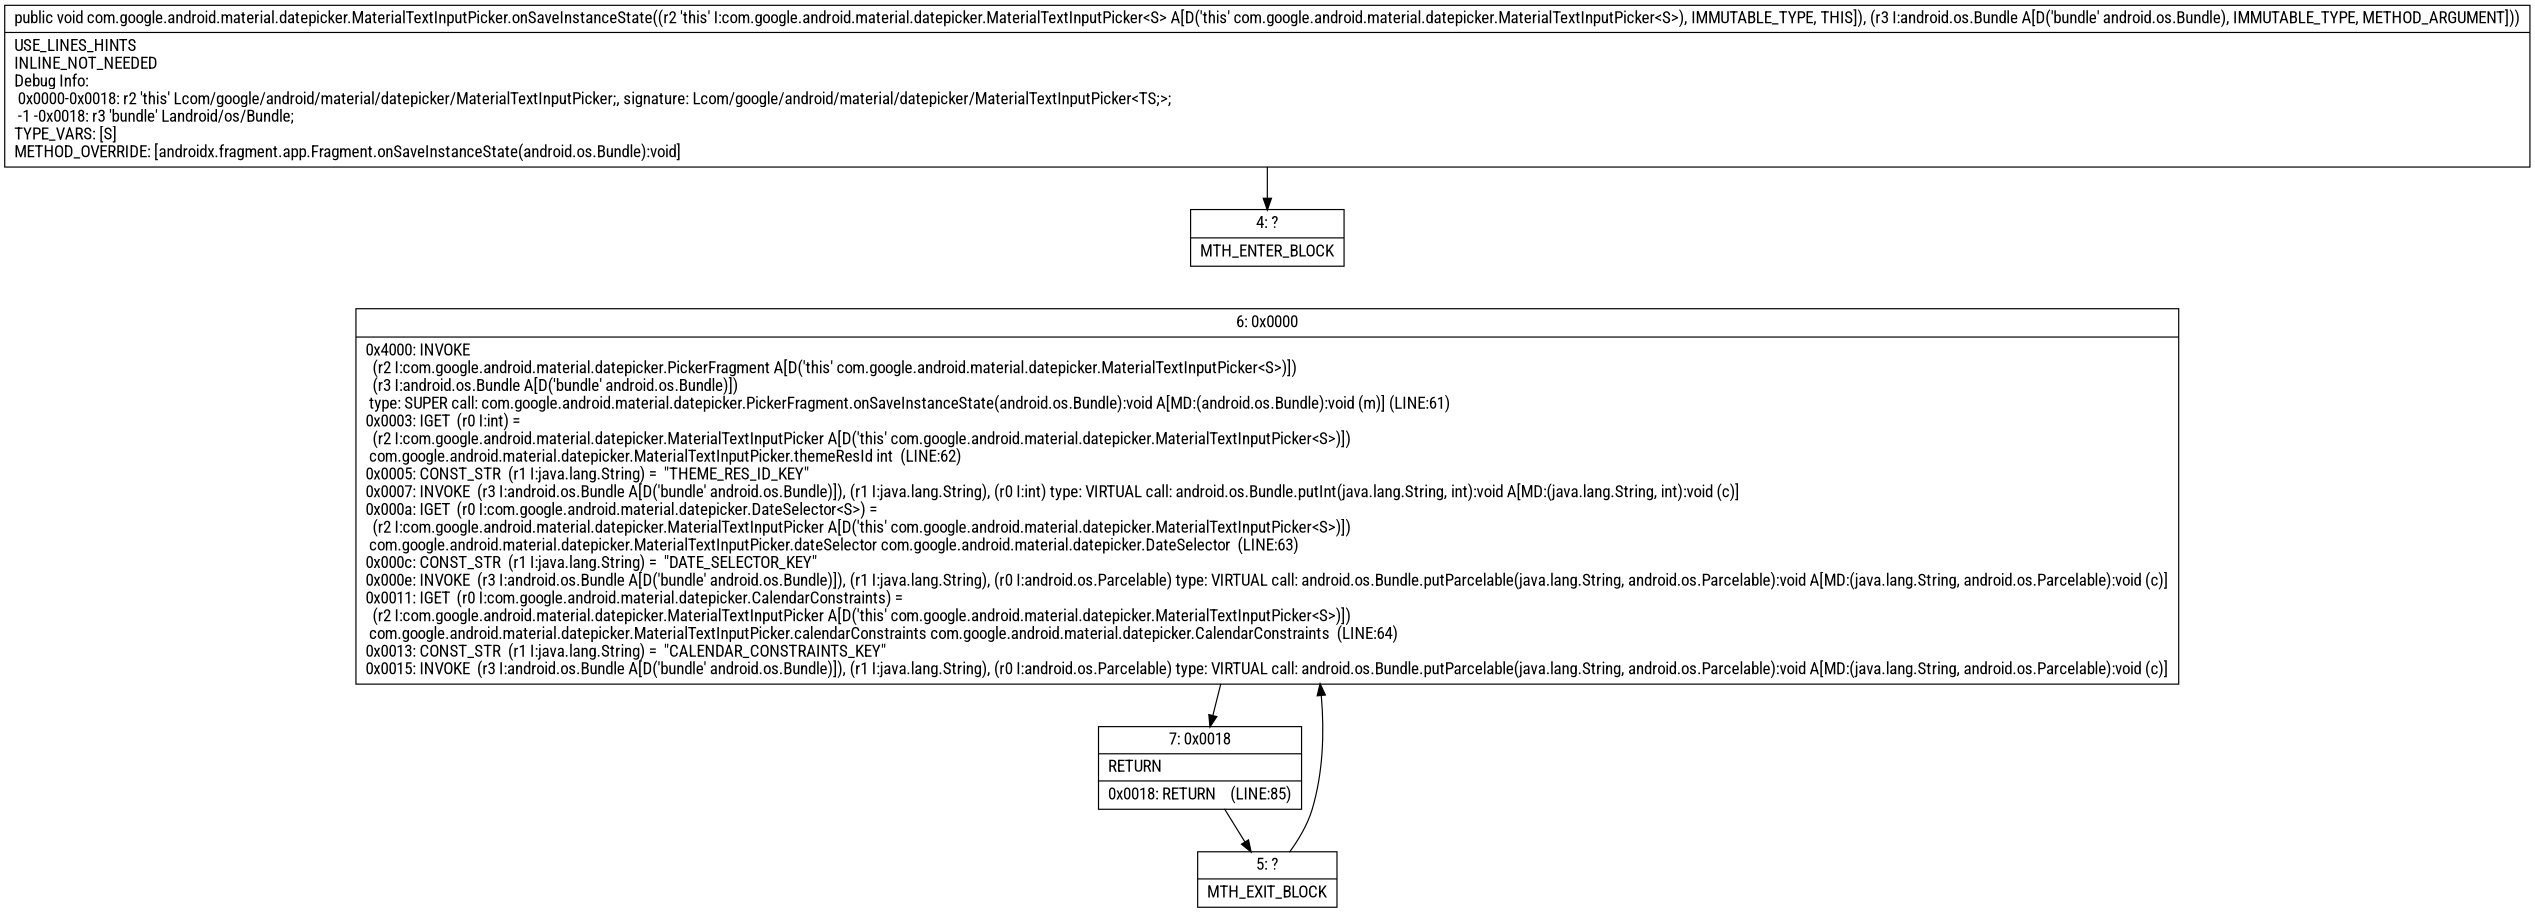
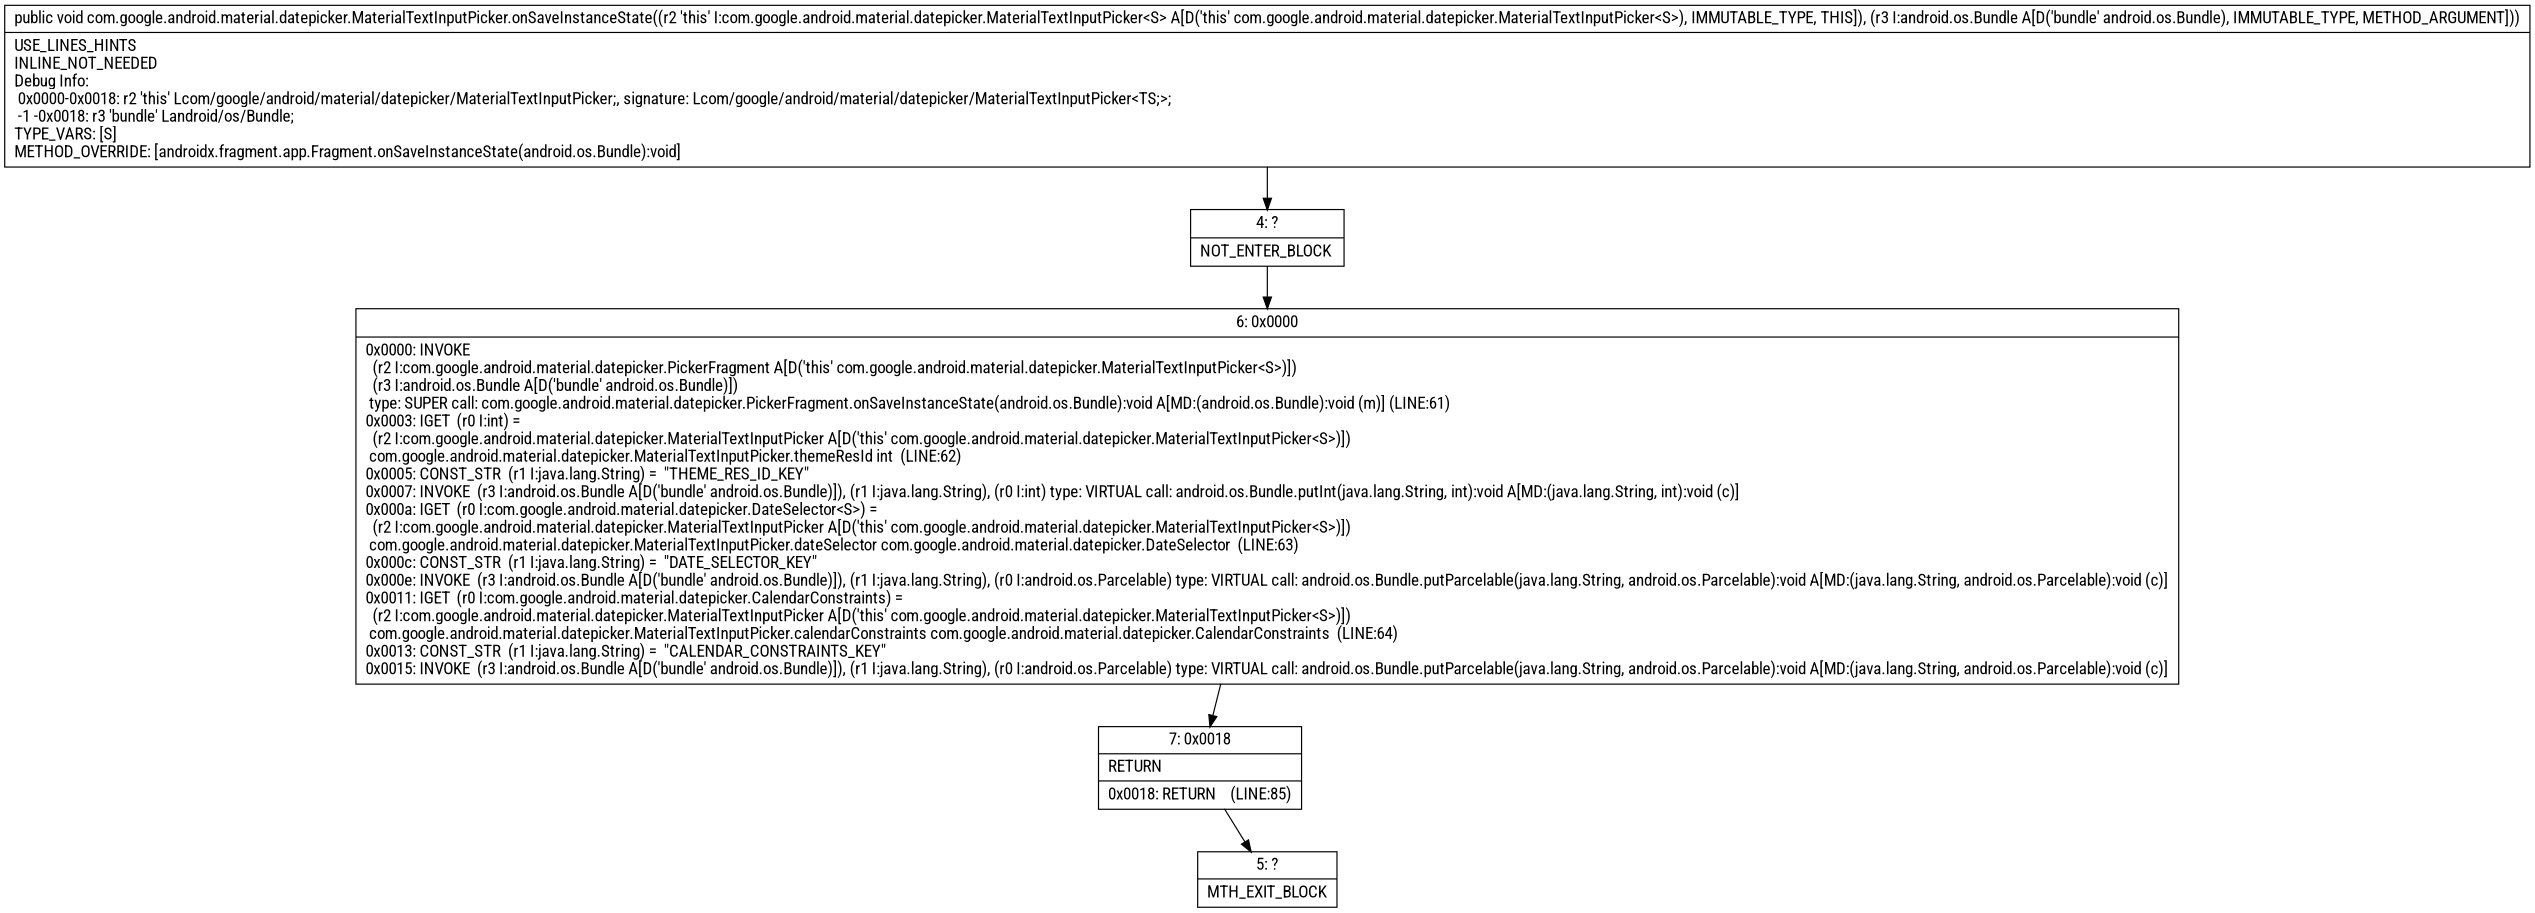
(1267, 251) -> (1266, 251)
(421, 351) -> (421, 351)
(1319, 777) -> (1267, 281)
